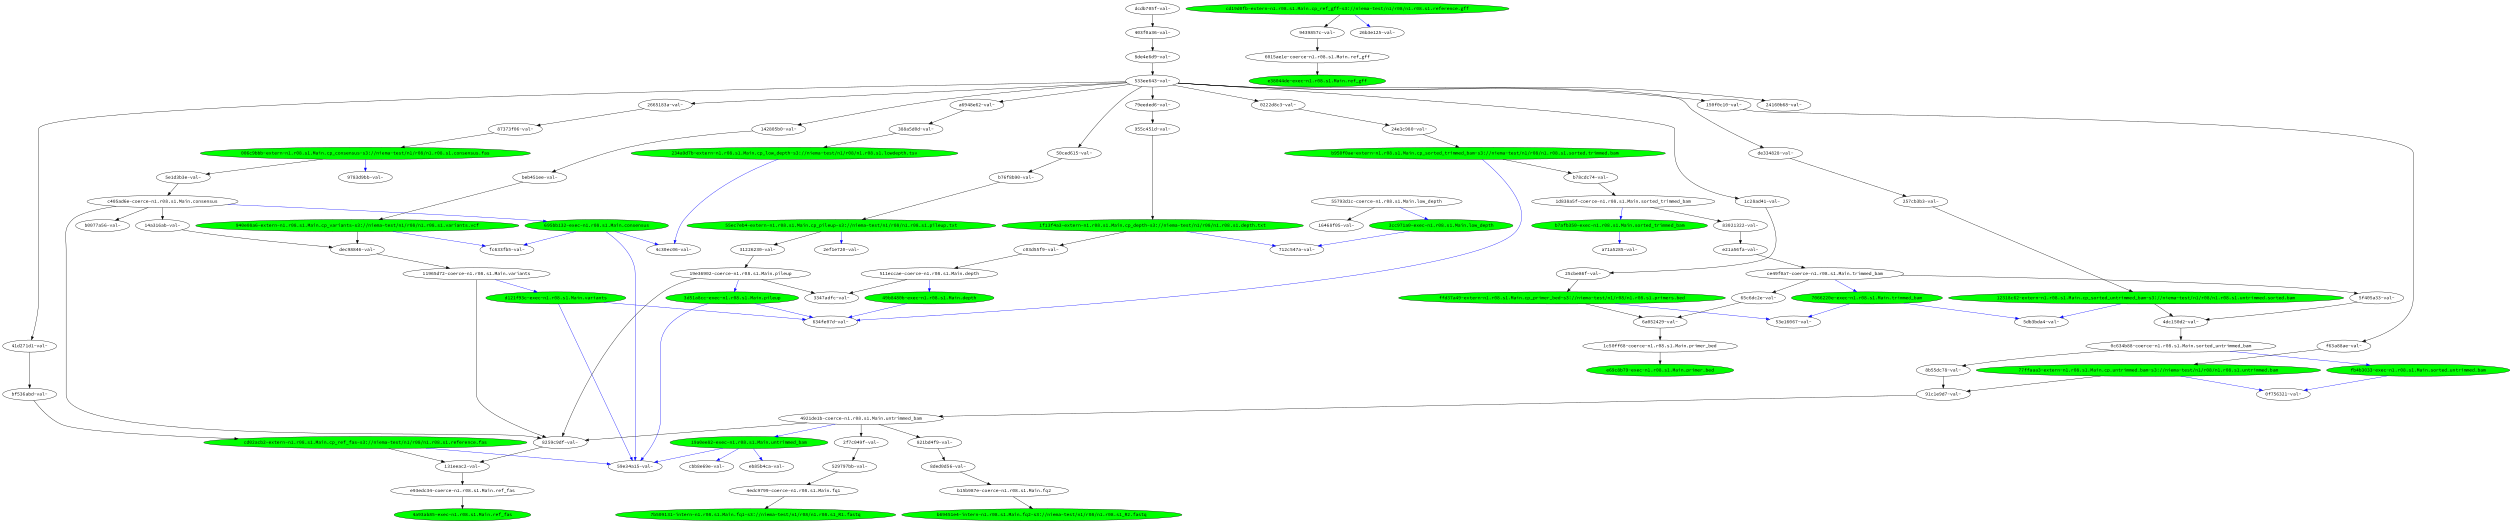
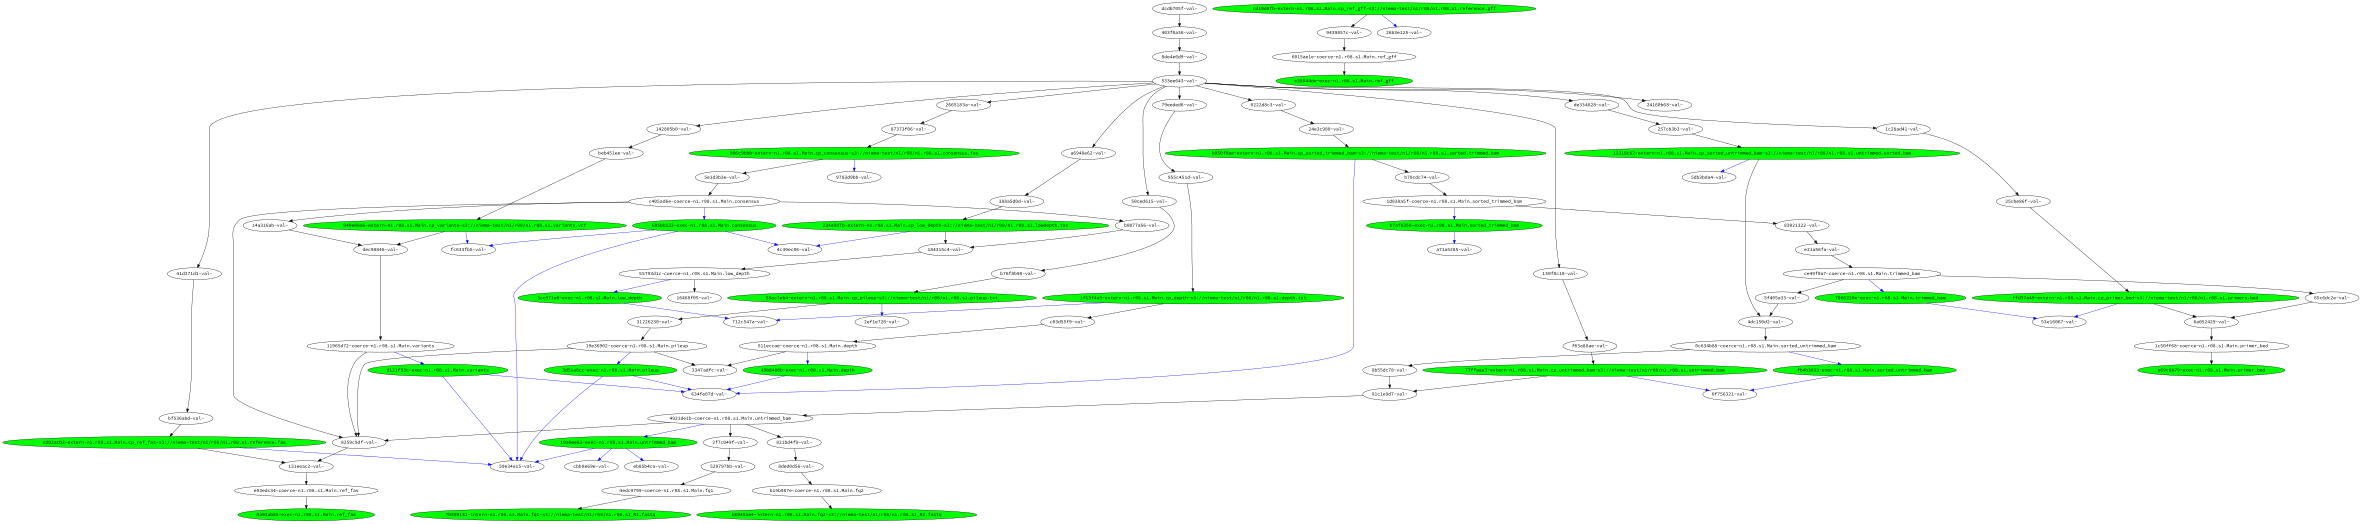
none -> (946, 250)
(1960, 311) -> none
